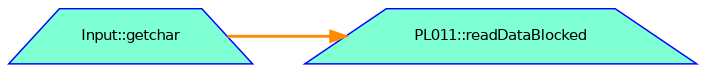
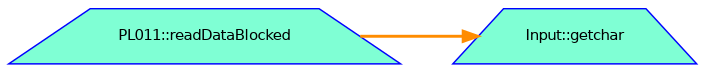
(279, 36) -> (412, 36)
